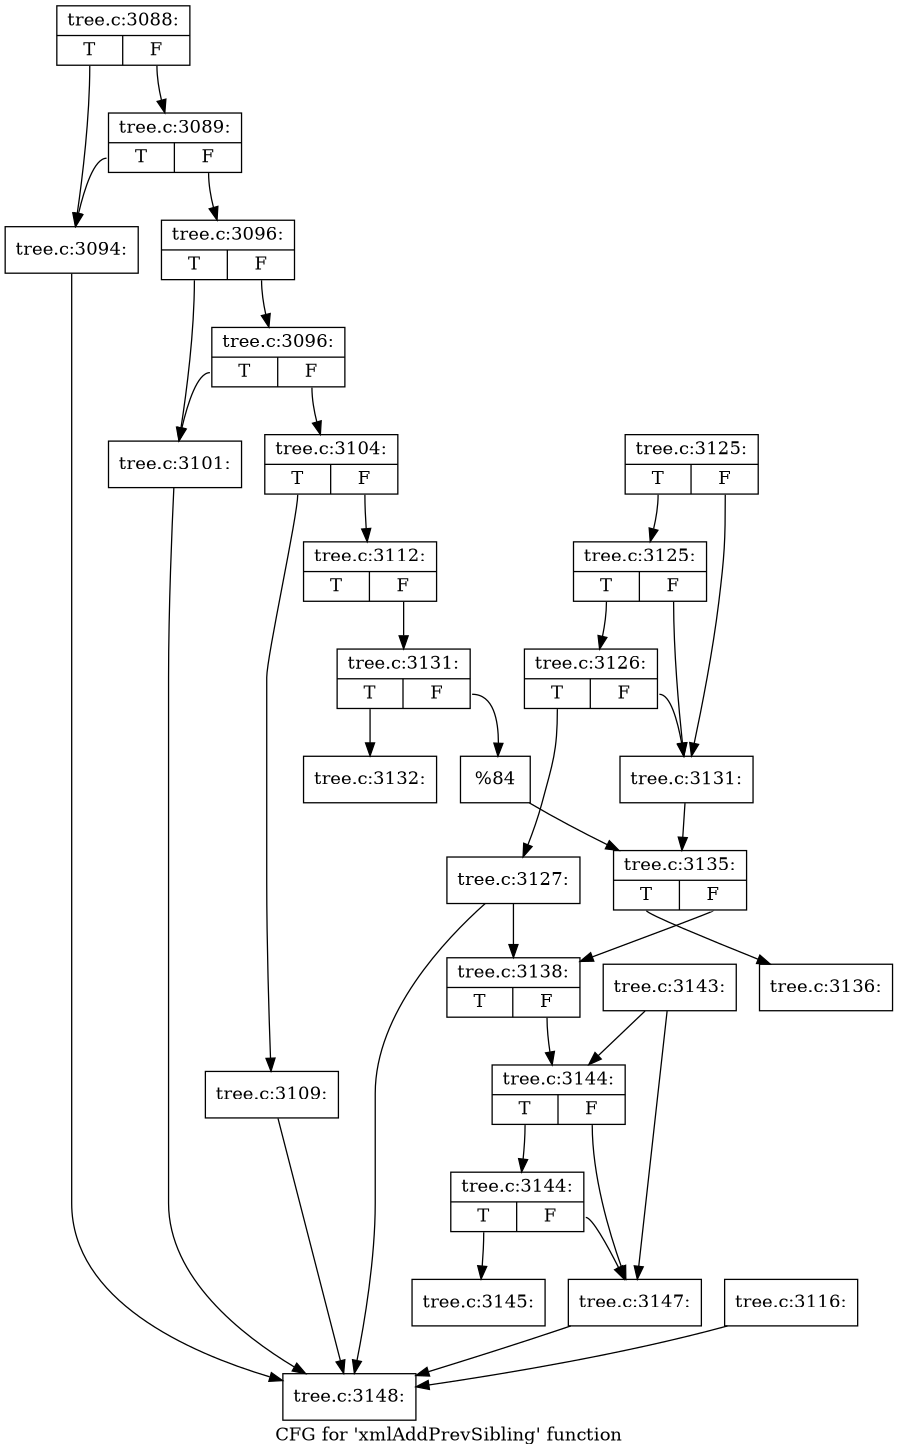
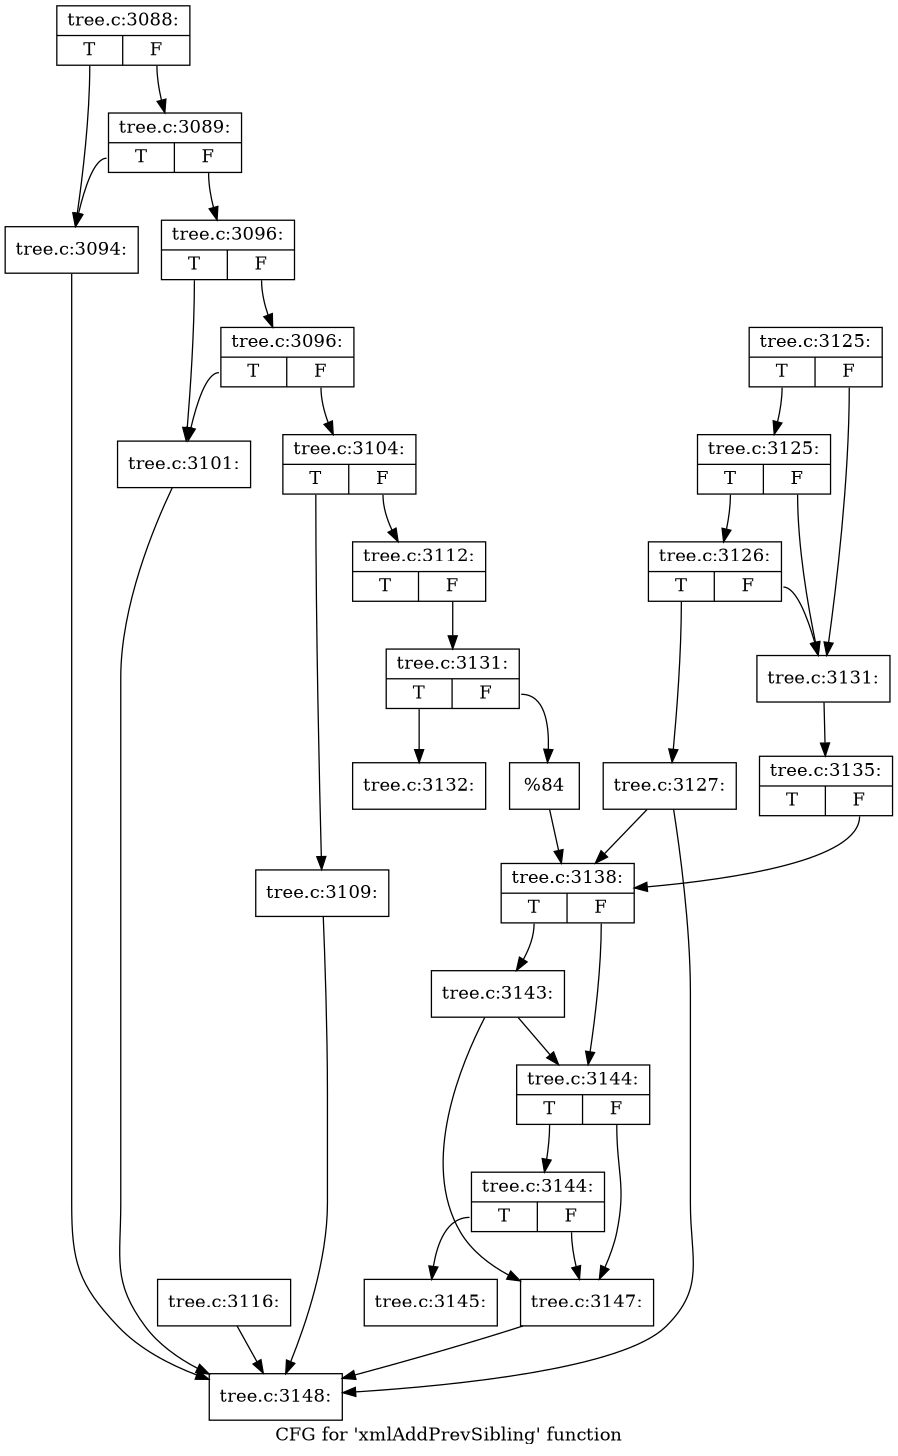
(568, 824) -> (554, 830)
none -> (531, 942)
(826, 987) -> none
